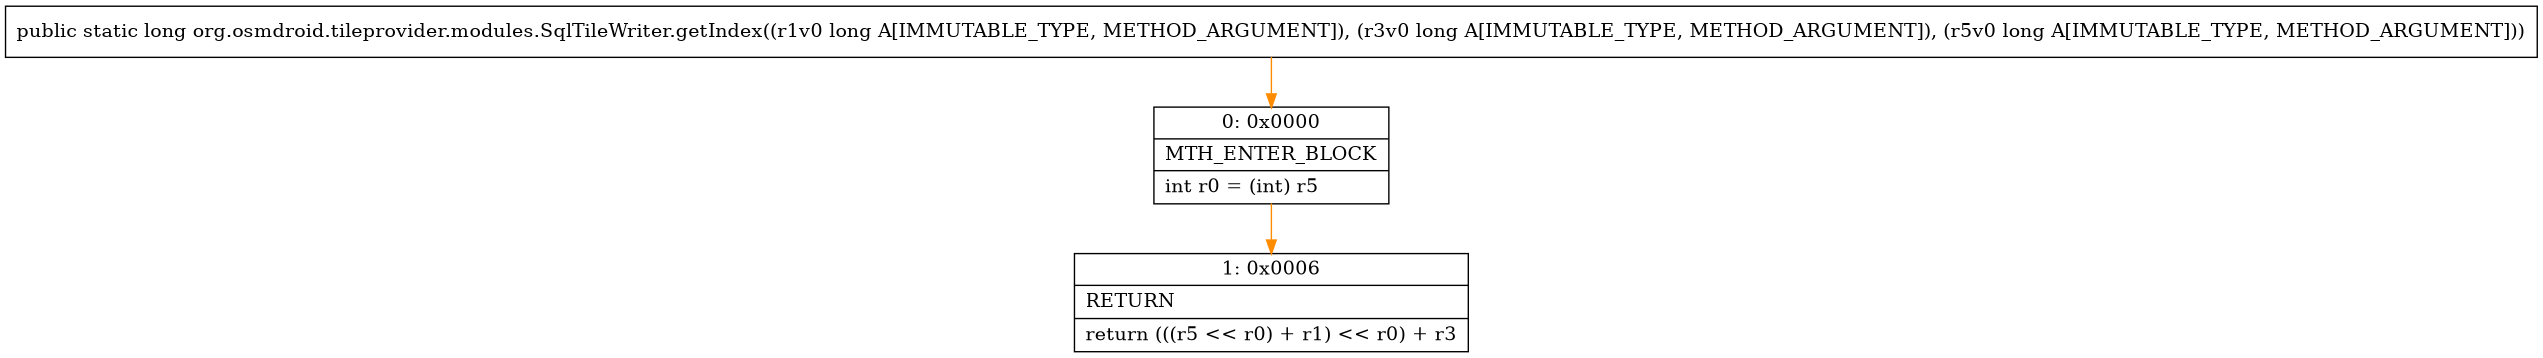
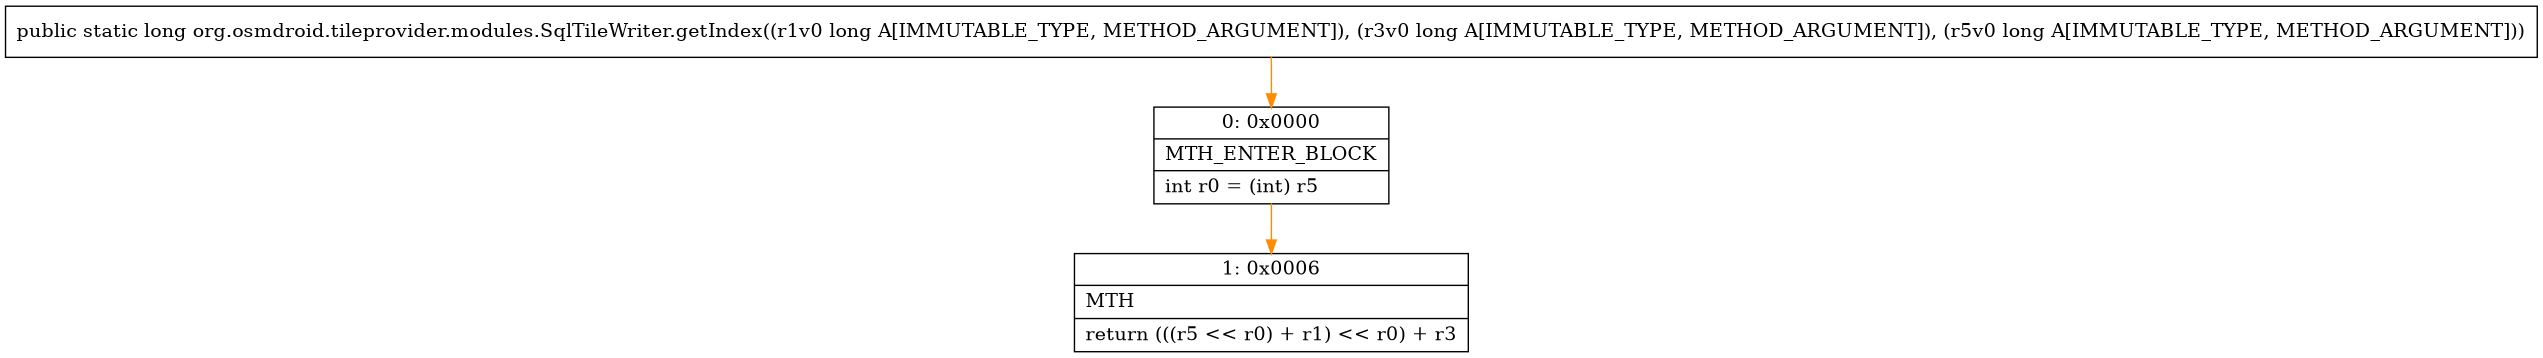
(1130, 301) -> (1110, 301)
